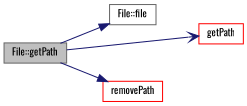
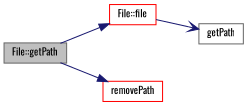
(133, 15) -> (133, 15)
(221, 34) -> (221, 34)
(128, 43) -> (172, 23)
